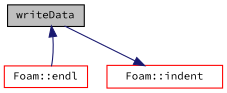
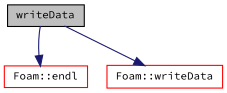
(53, 52) -> (39, 41)
(165, 77) -> (165, 77)
